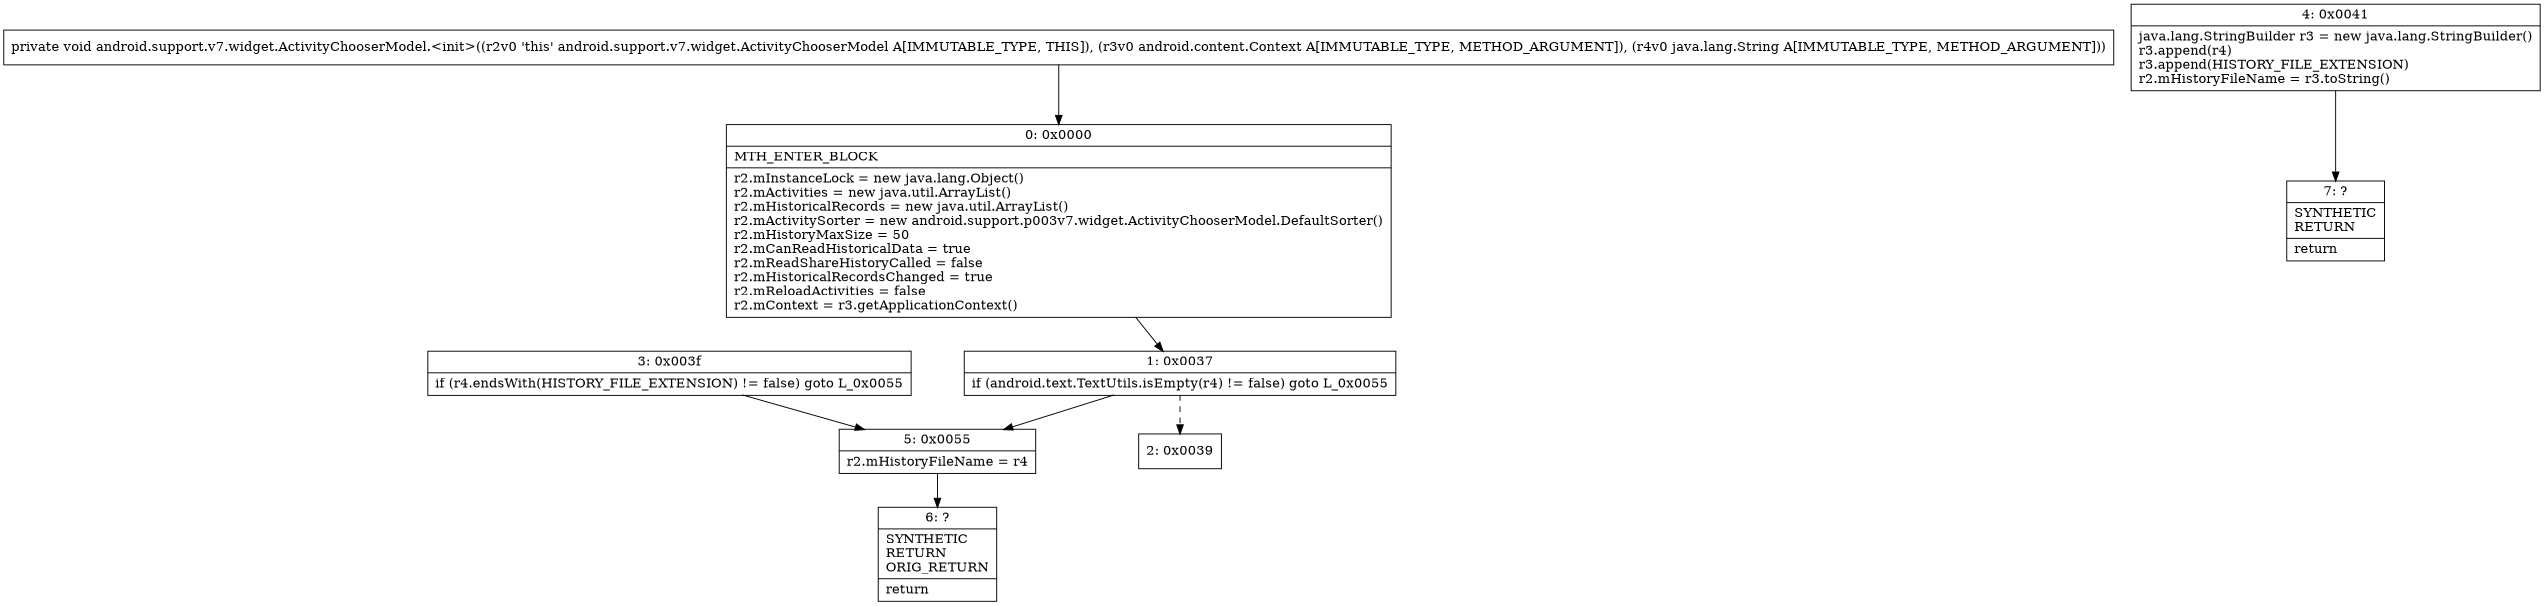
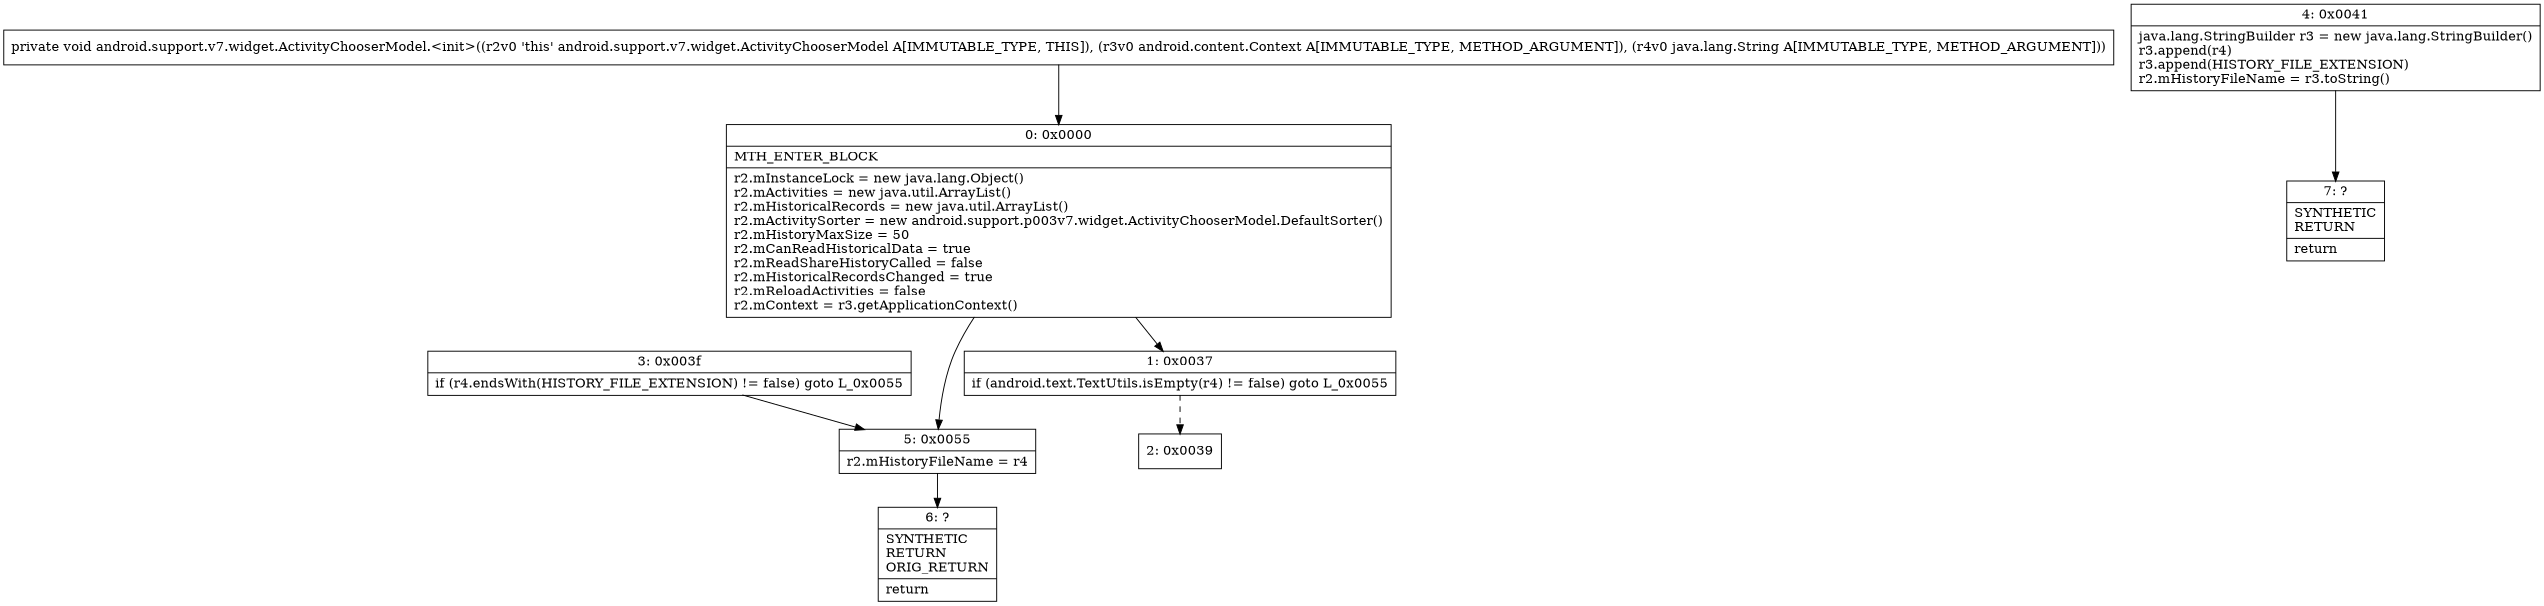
(1063, 411) -> (950, 366)
